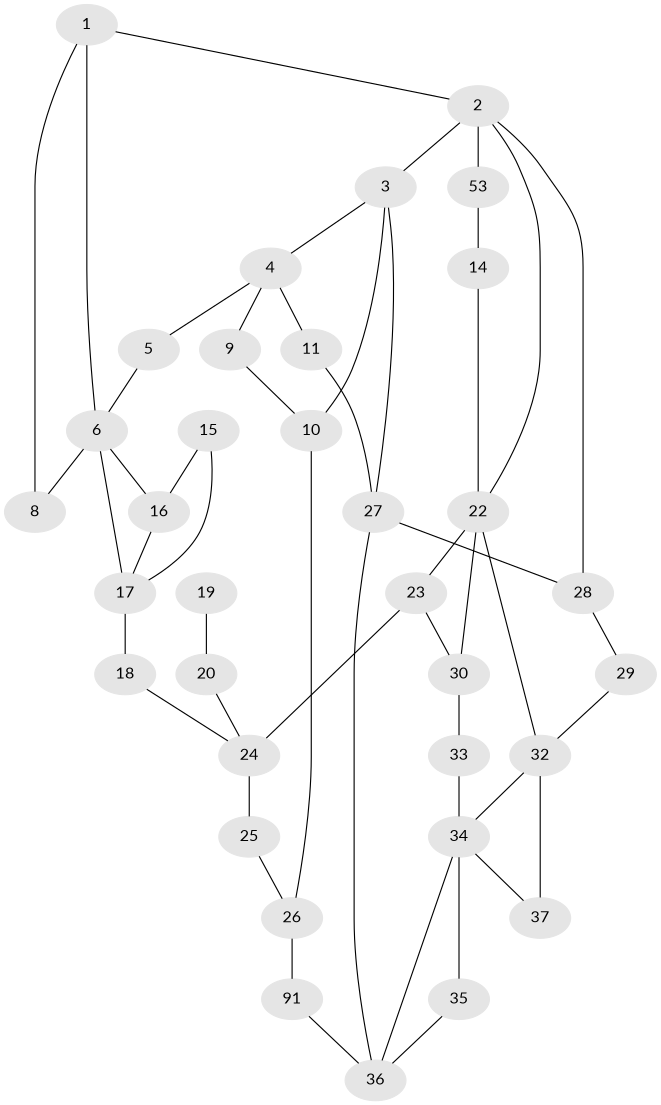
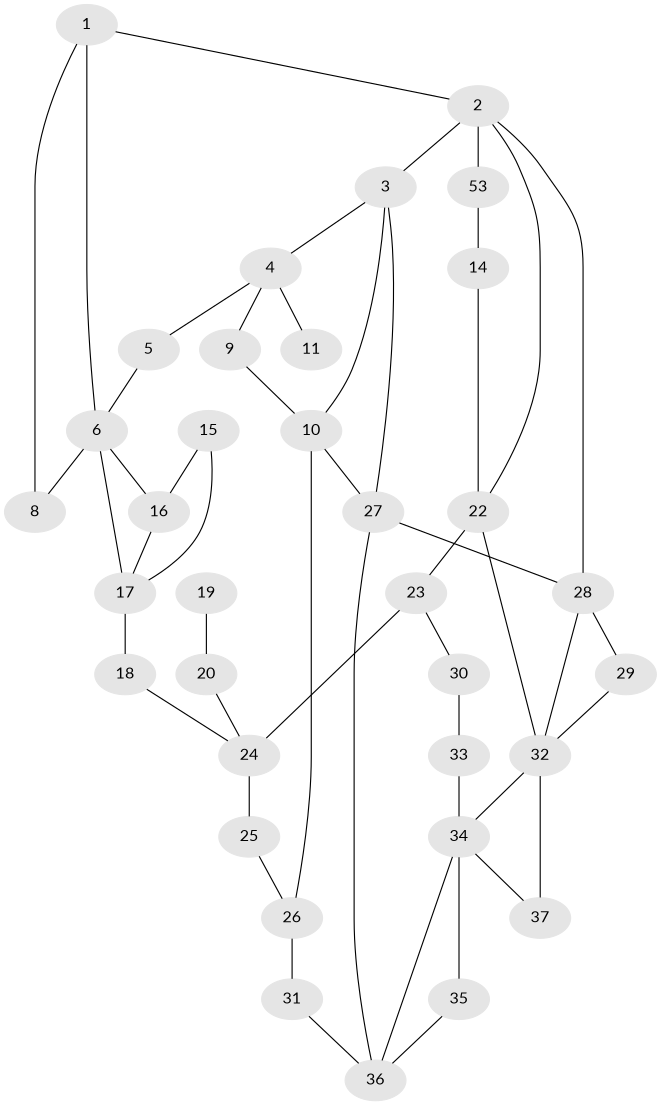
(358, 426) -> (342, 471)
(469, 593) -> none
none -> (562, 674)
(292, 999) -> (292, 999)
